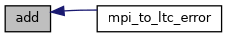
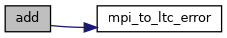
(81, 10) -> (68, 27)
